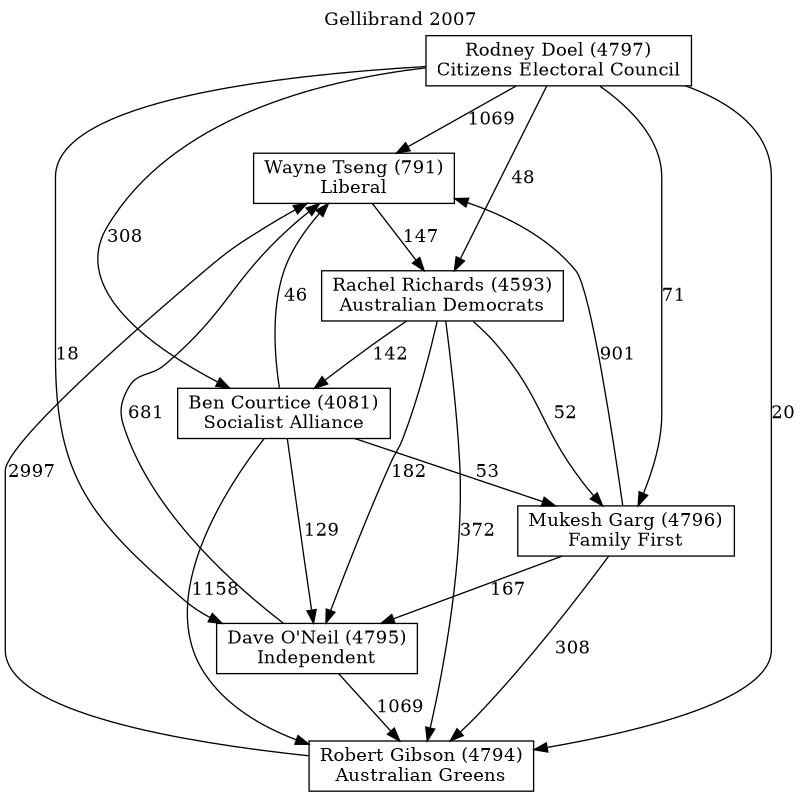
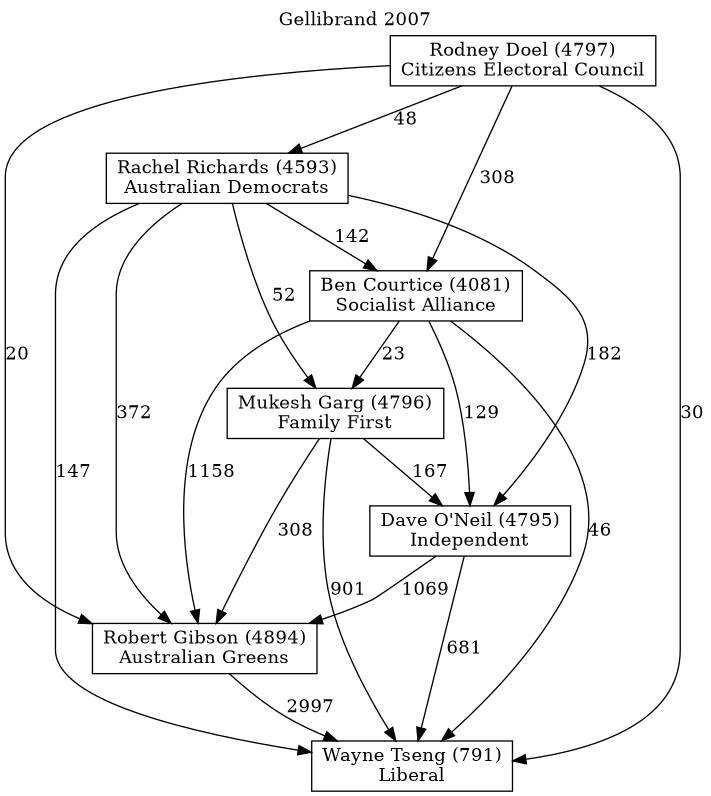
(492, 120) -> (693, 413)
(55, 224) -> none
(394, 232) -> (55, 543)
(662, 280) -> none
(488, 472) -> (394, 355)
(421, 766) -> (205, 649)
